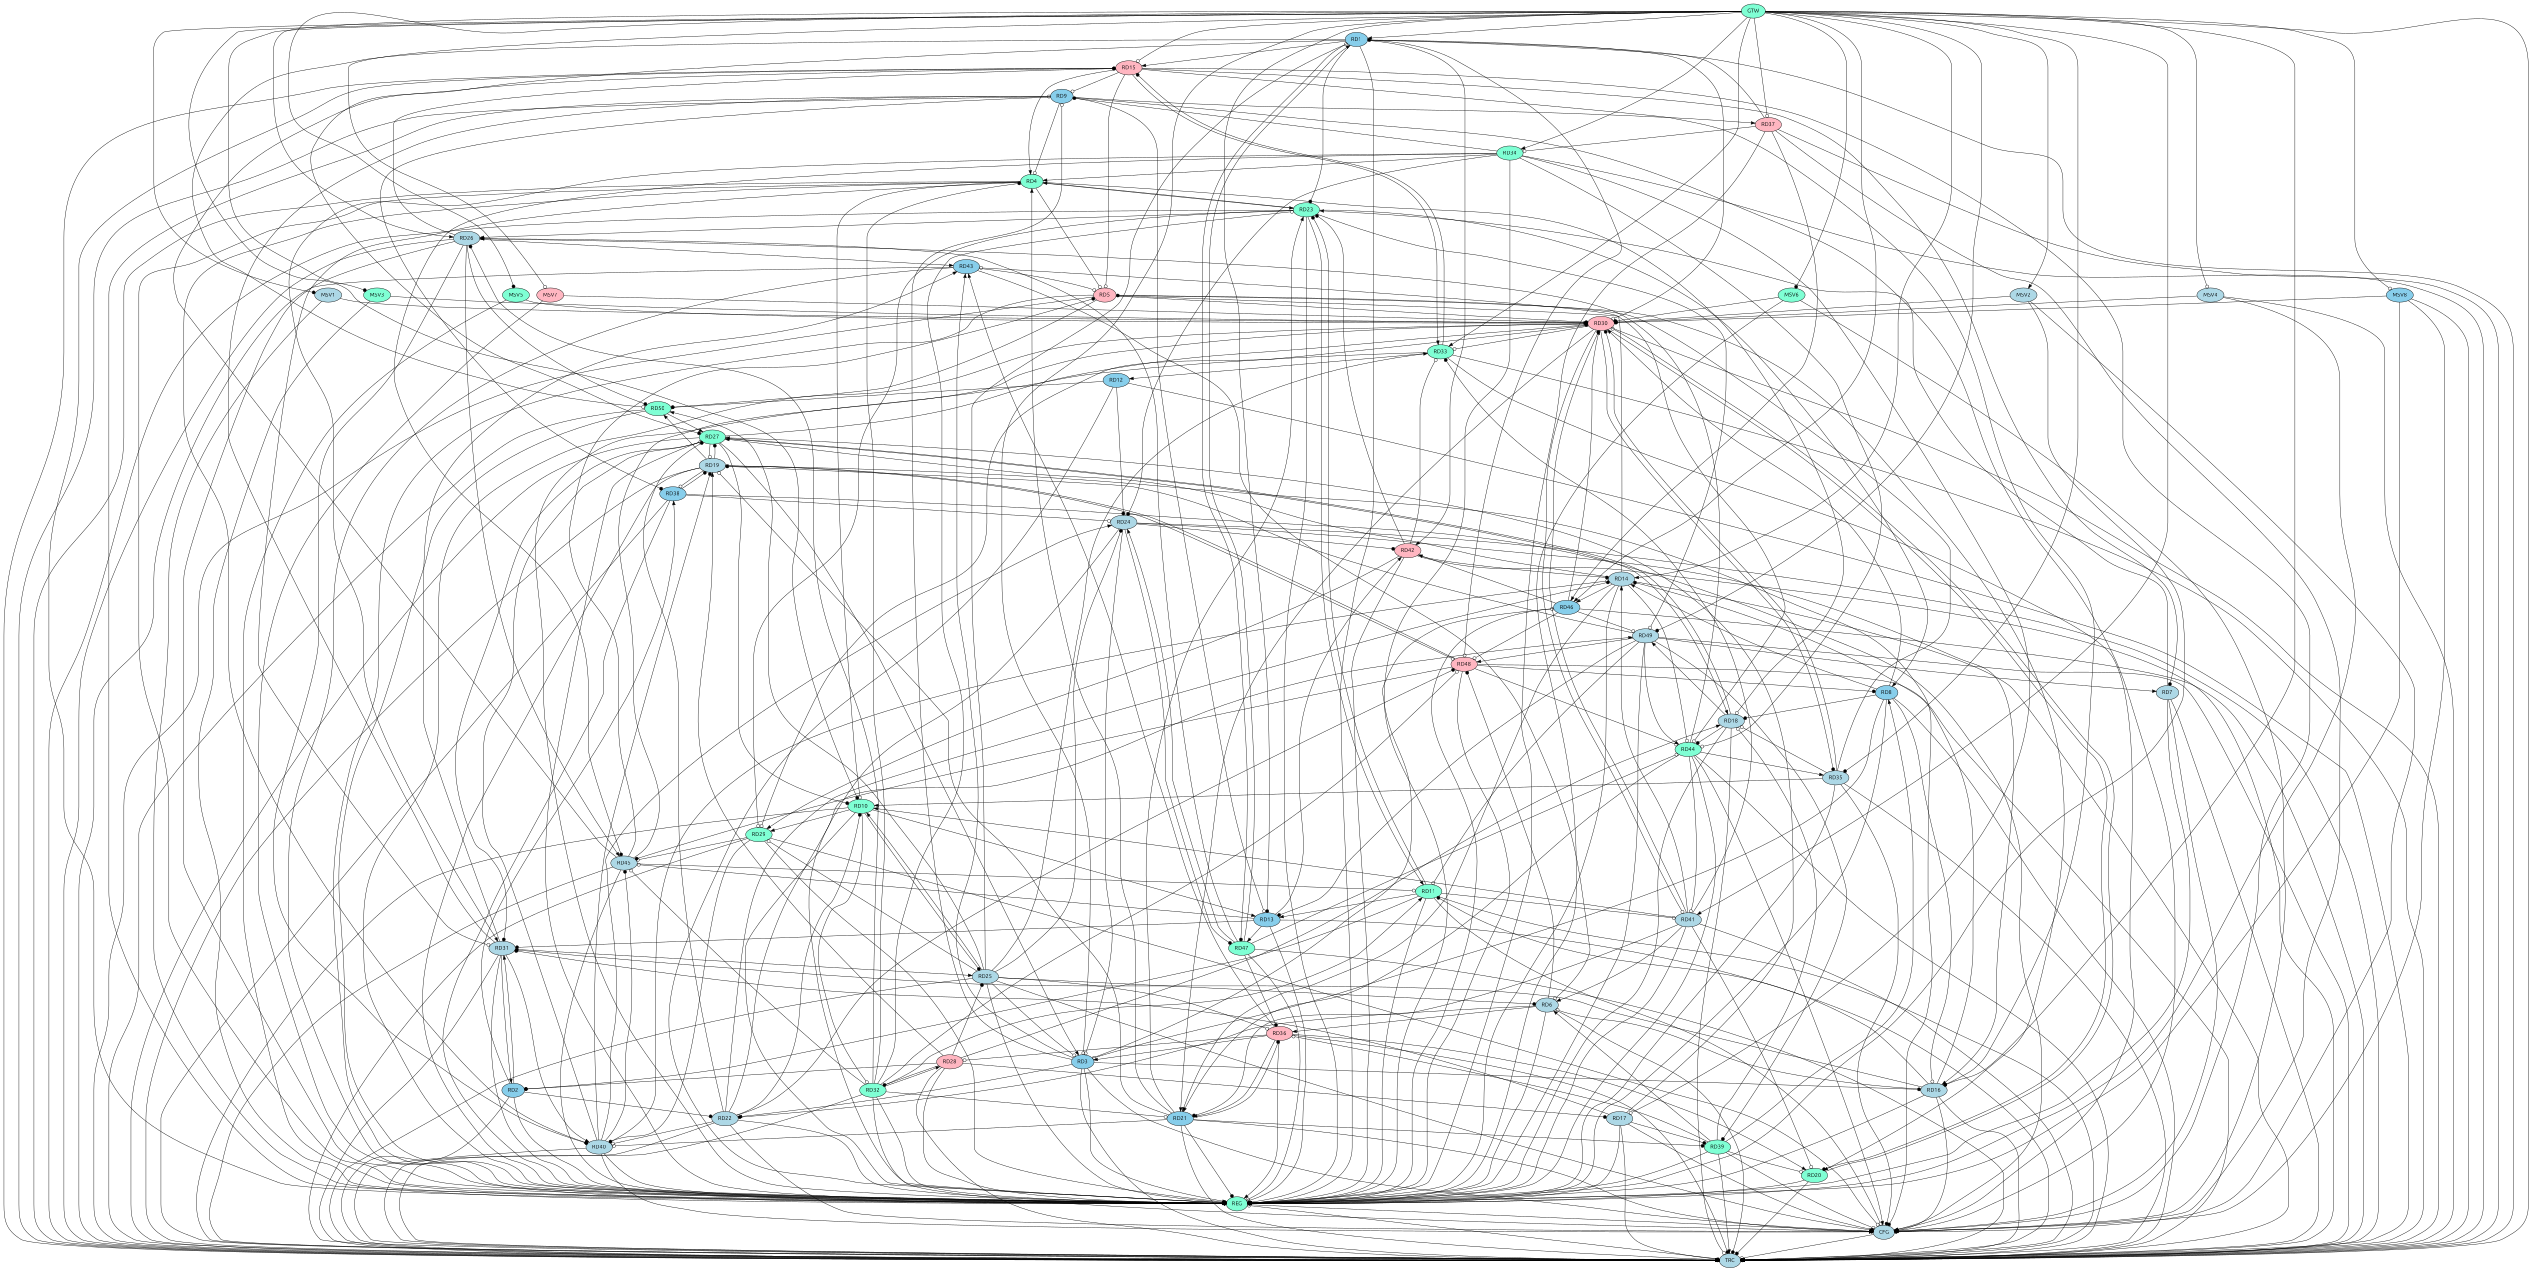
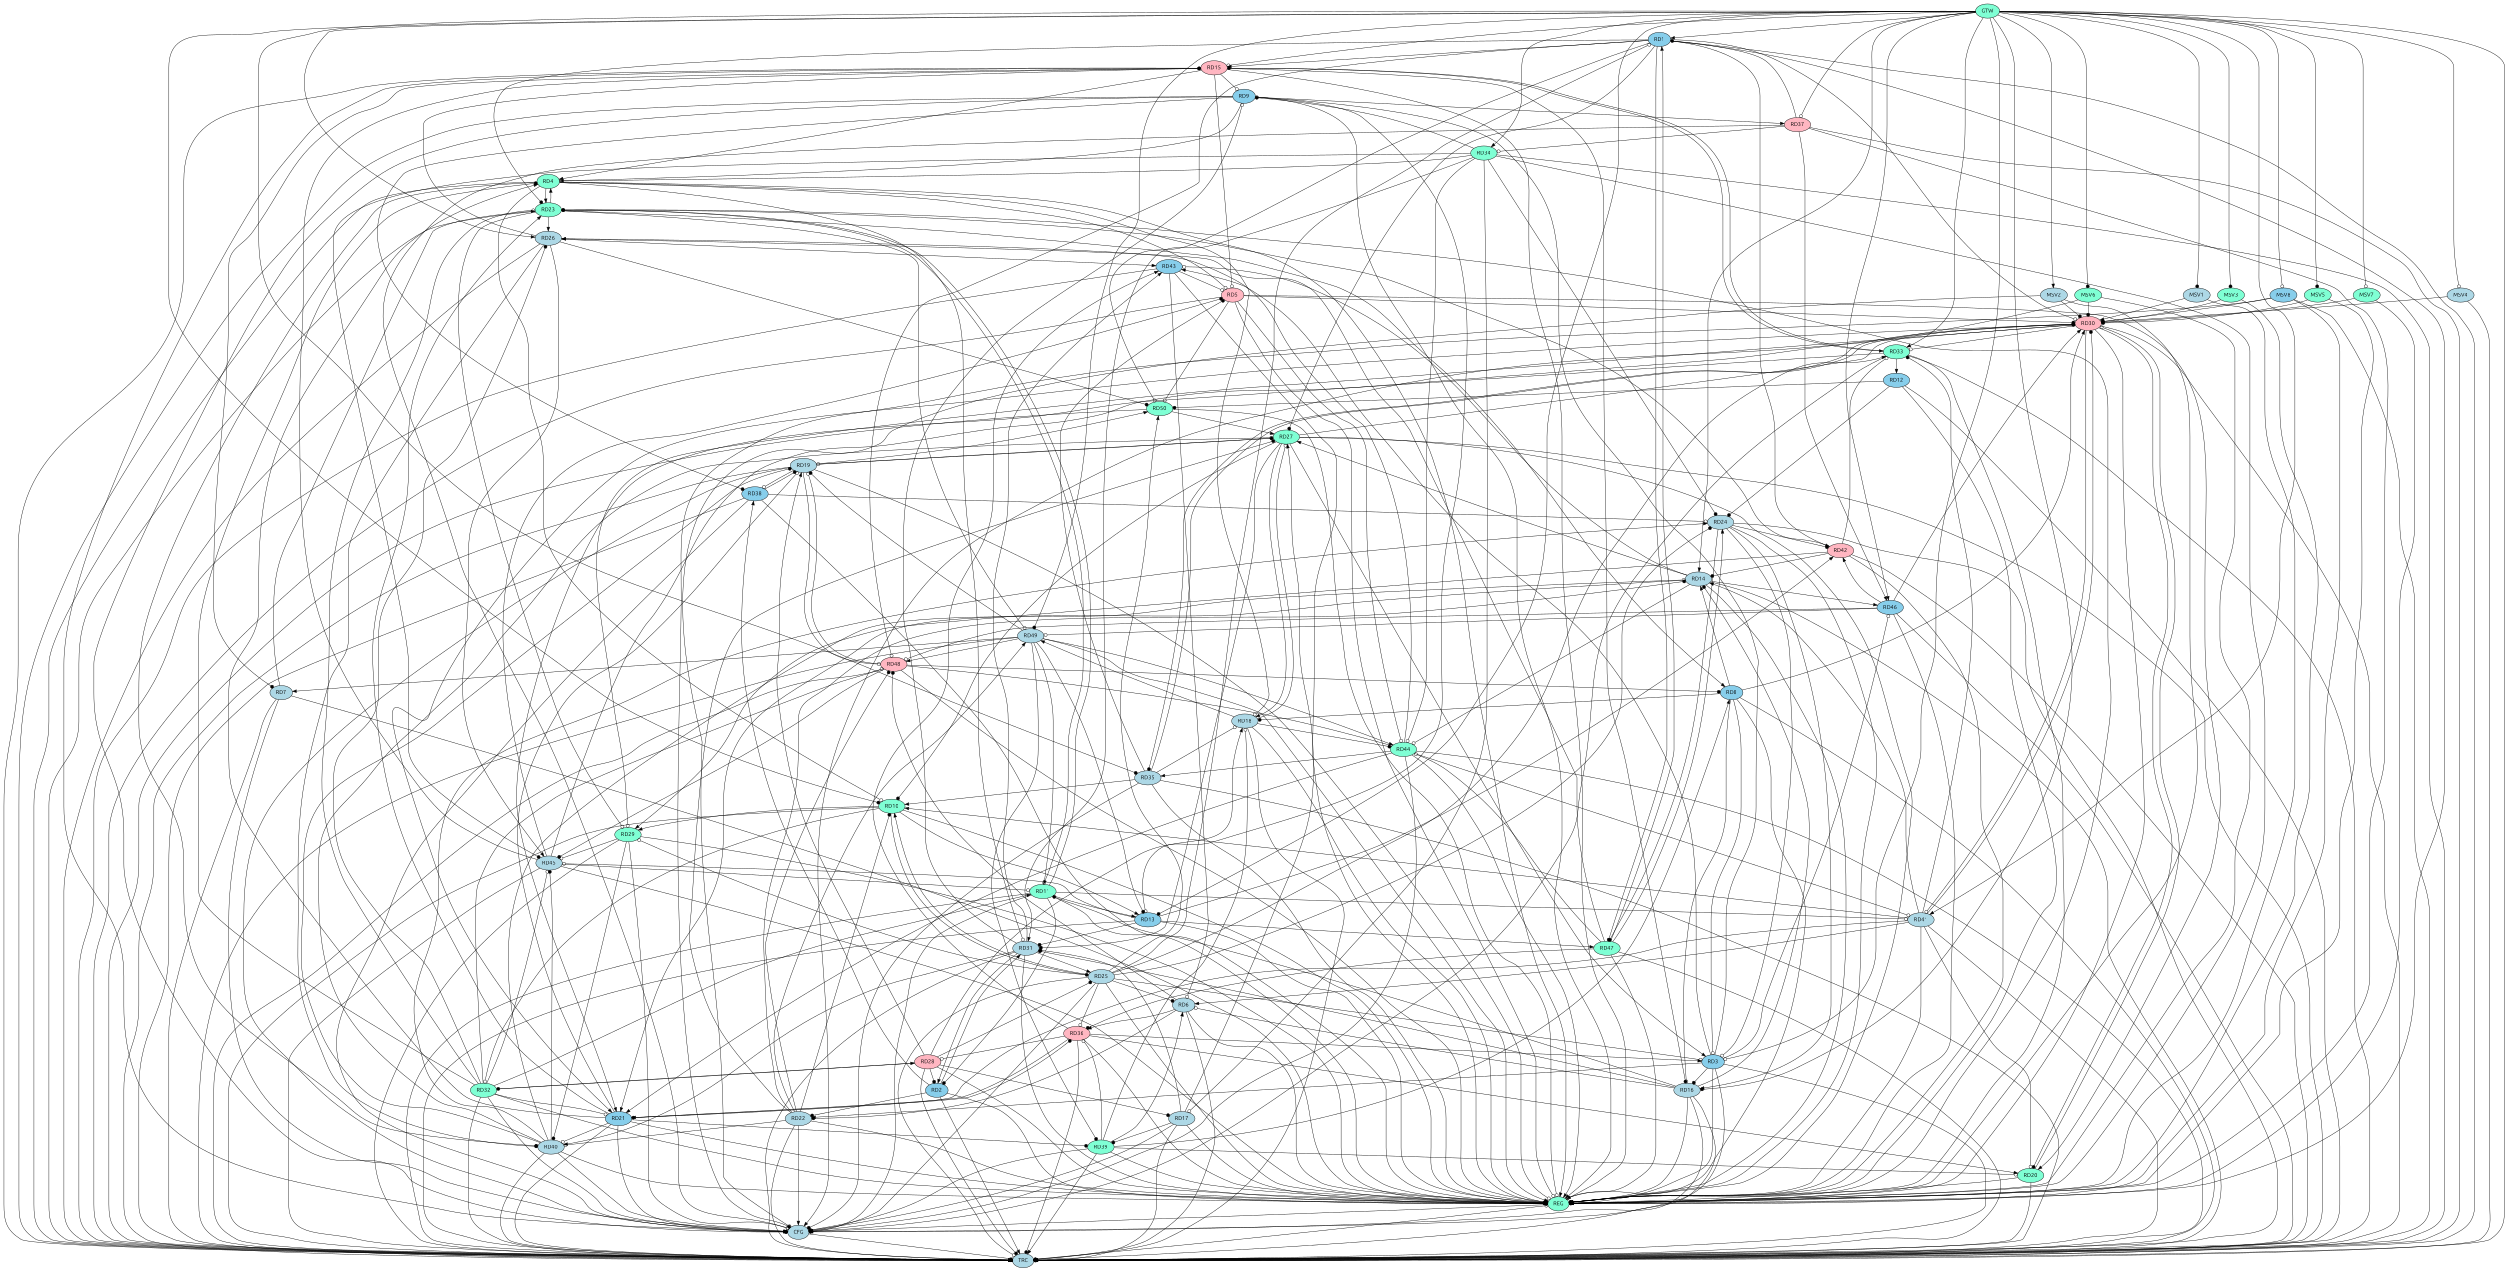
(550, 295) -> (2367, 295)
none -> (1113, 405)
(290, 1066) -> none
(2127, 1067) -> none
